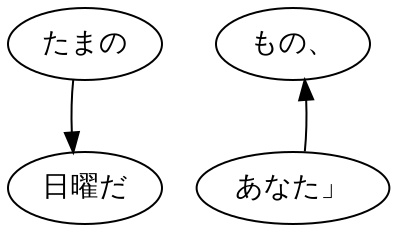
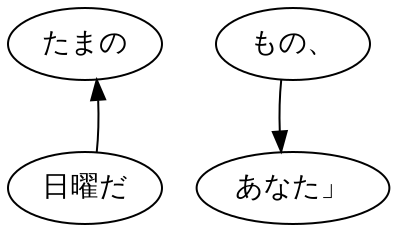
(72, 106) -> (98, 126)
(306, 126) -> (280, 106)
